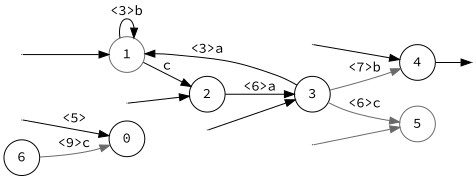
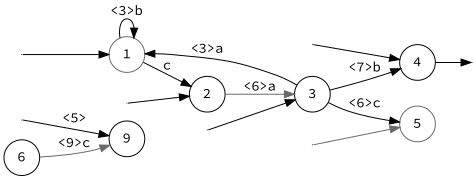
(361, 82) -> (361, 82)
(255, 94) -> (255, 94)
(358, 114) -> (358, 114)
(127, 139) -> (127, 139)
